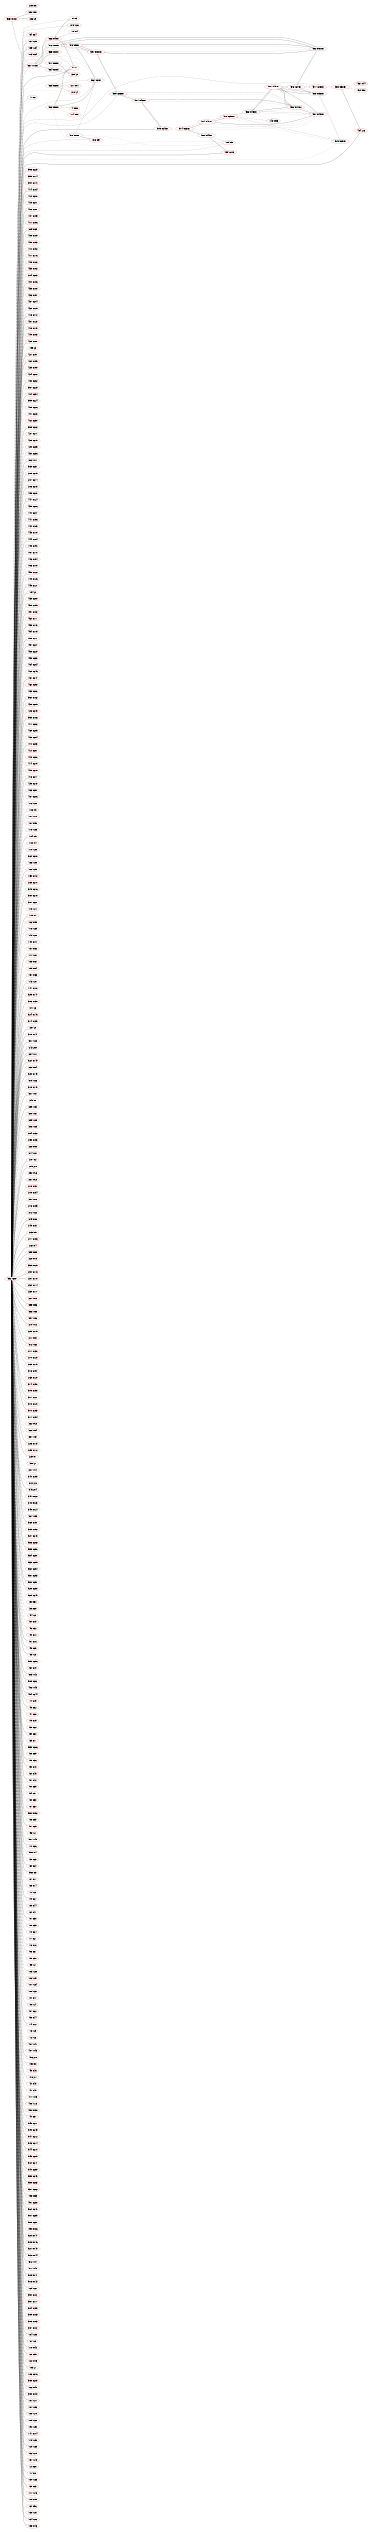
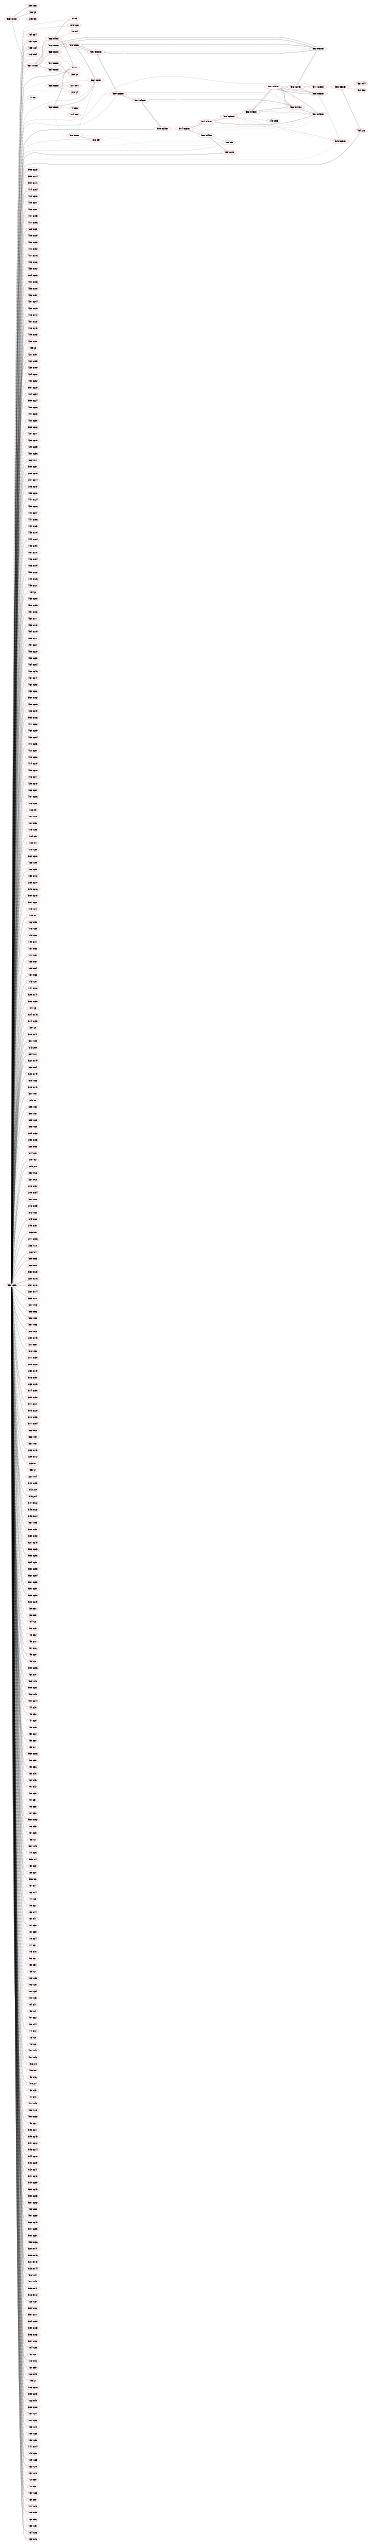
none -> (33, 1246)
none -> (33, 2176)
